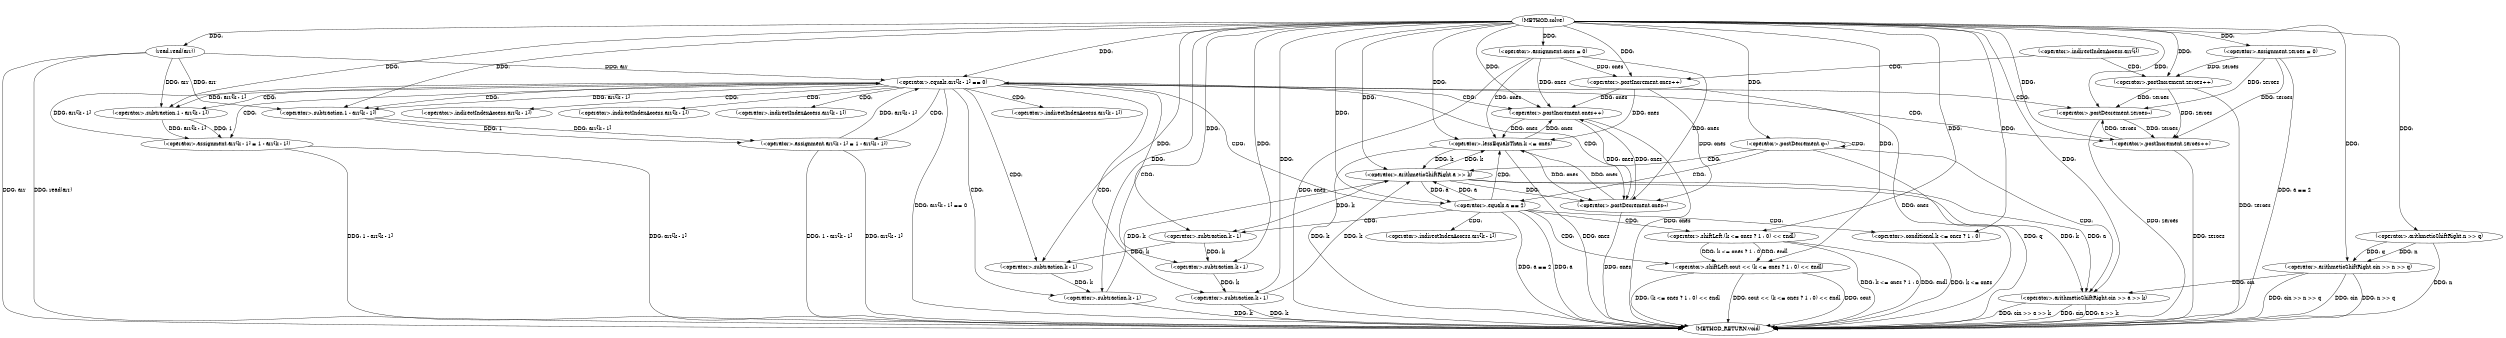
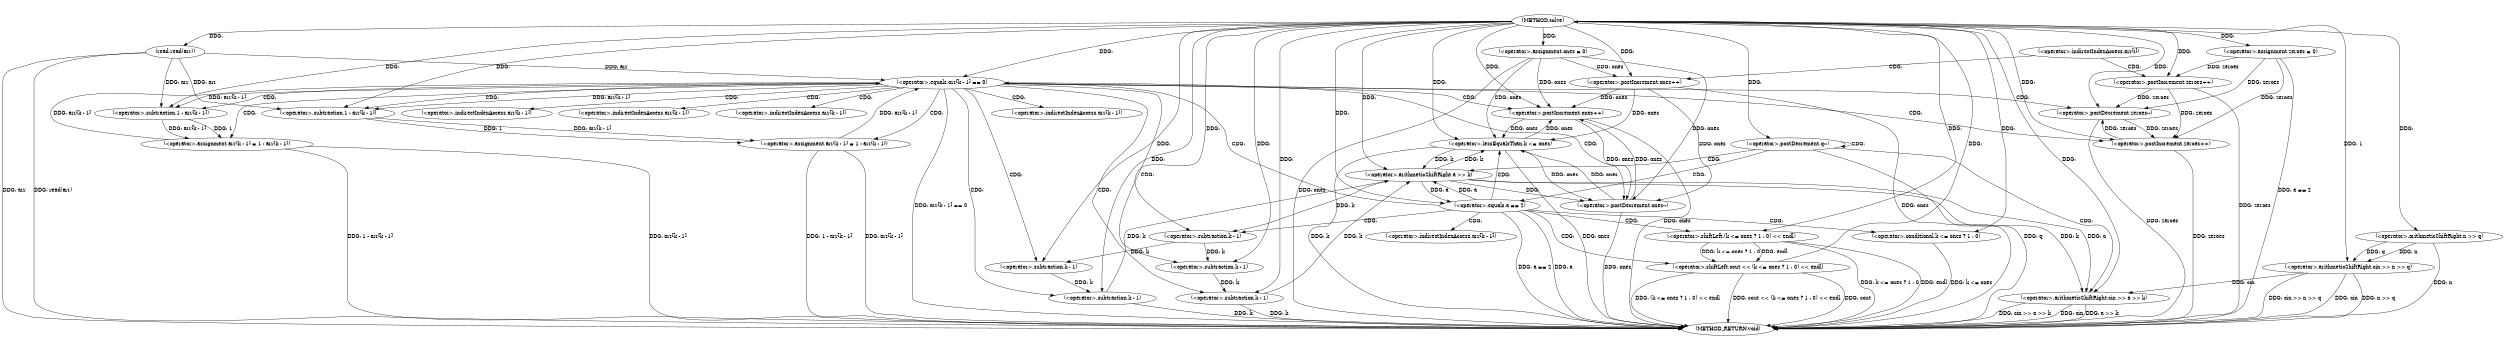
(1862, 44) -> (1949, 52)
(2353, 144) -> (2353, 144)
